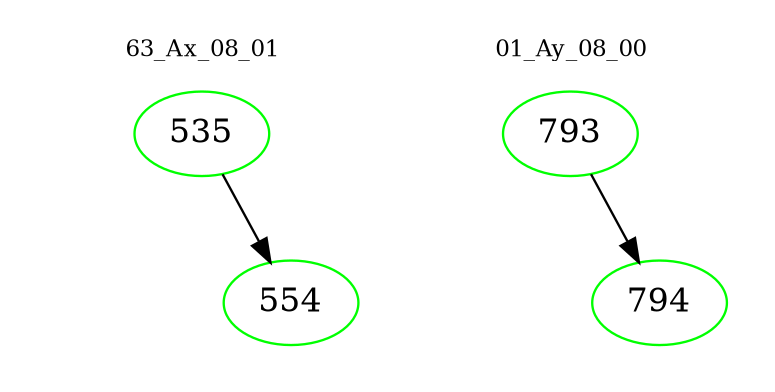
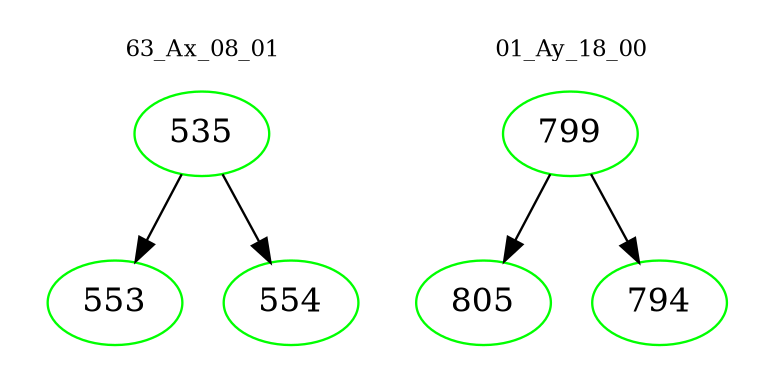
(572, 50) -> (572, 50)
(570, 134) -> (570, 134)
none -> (115, 303)
none -> (484, 303)
